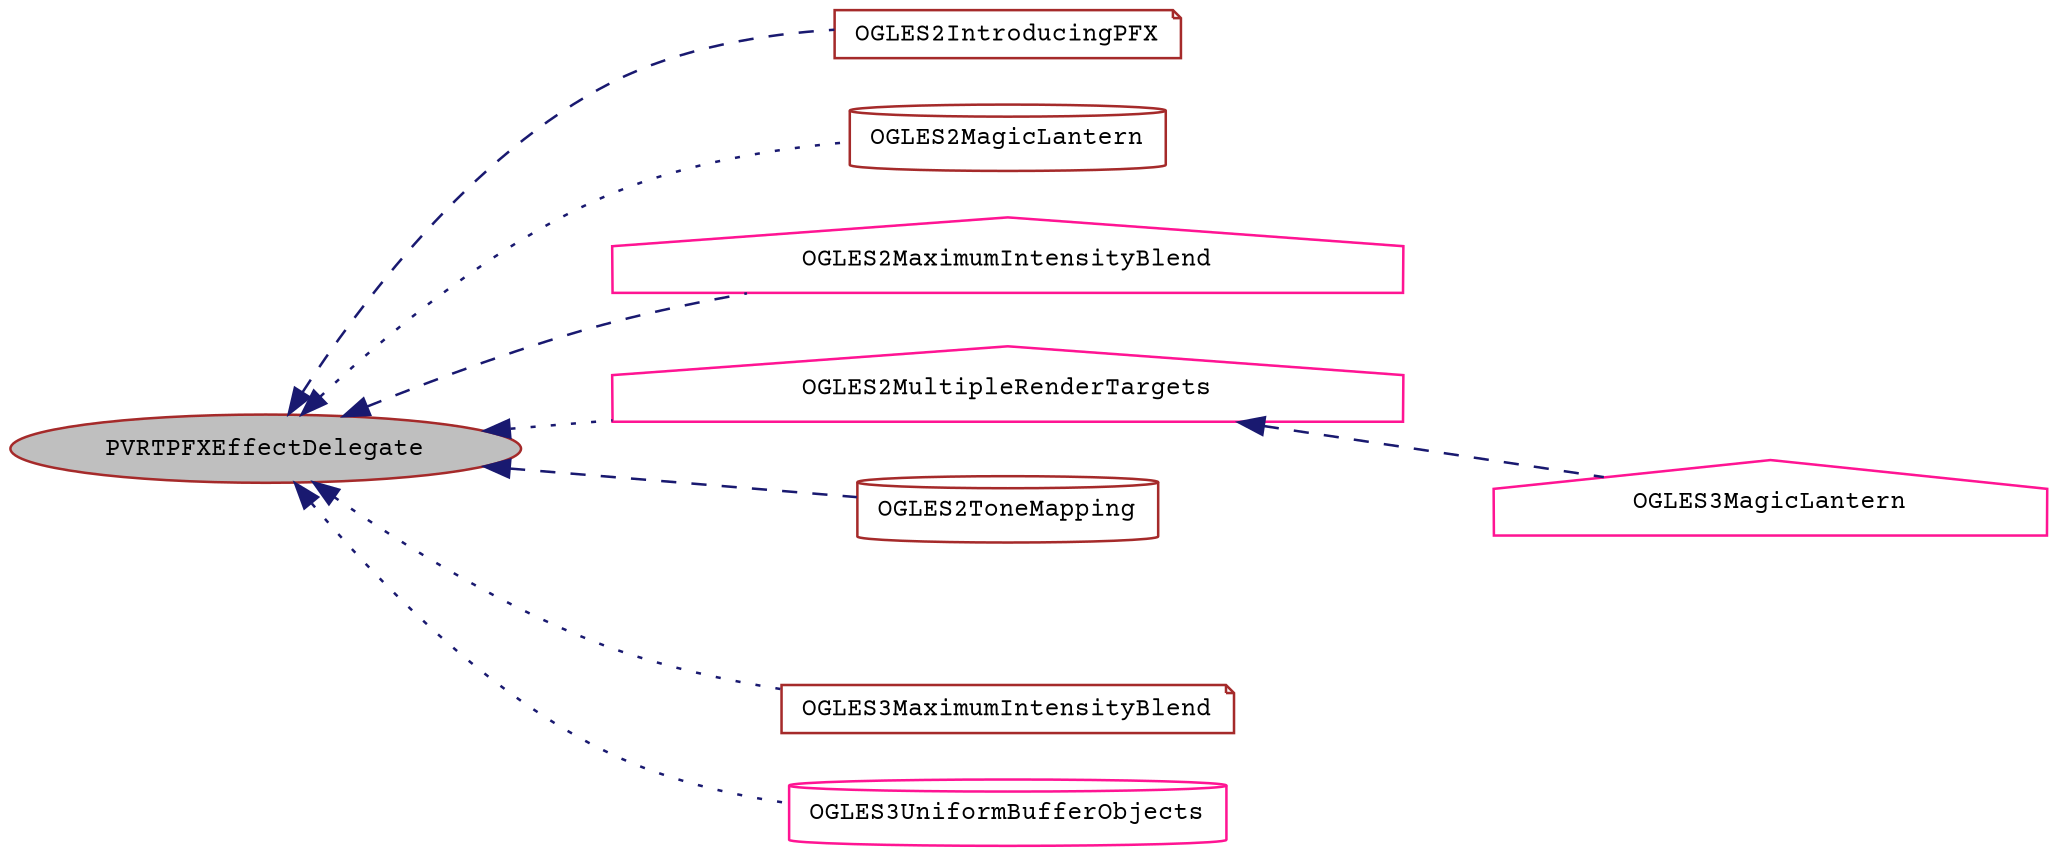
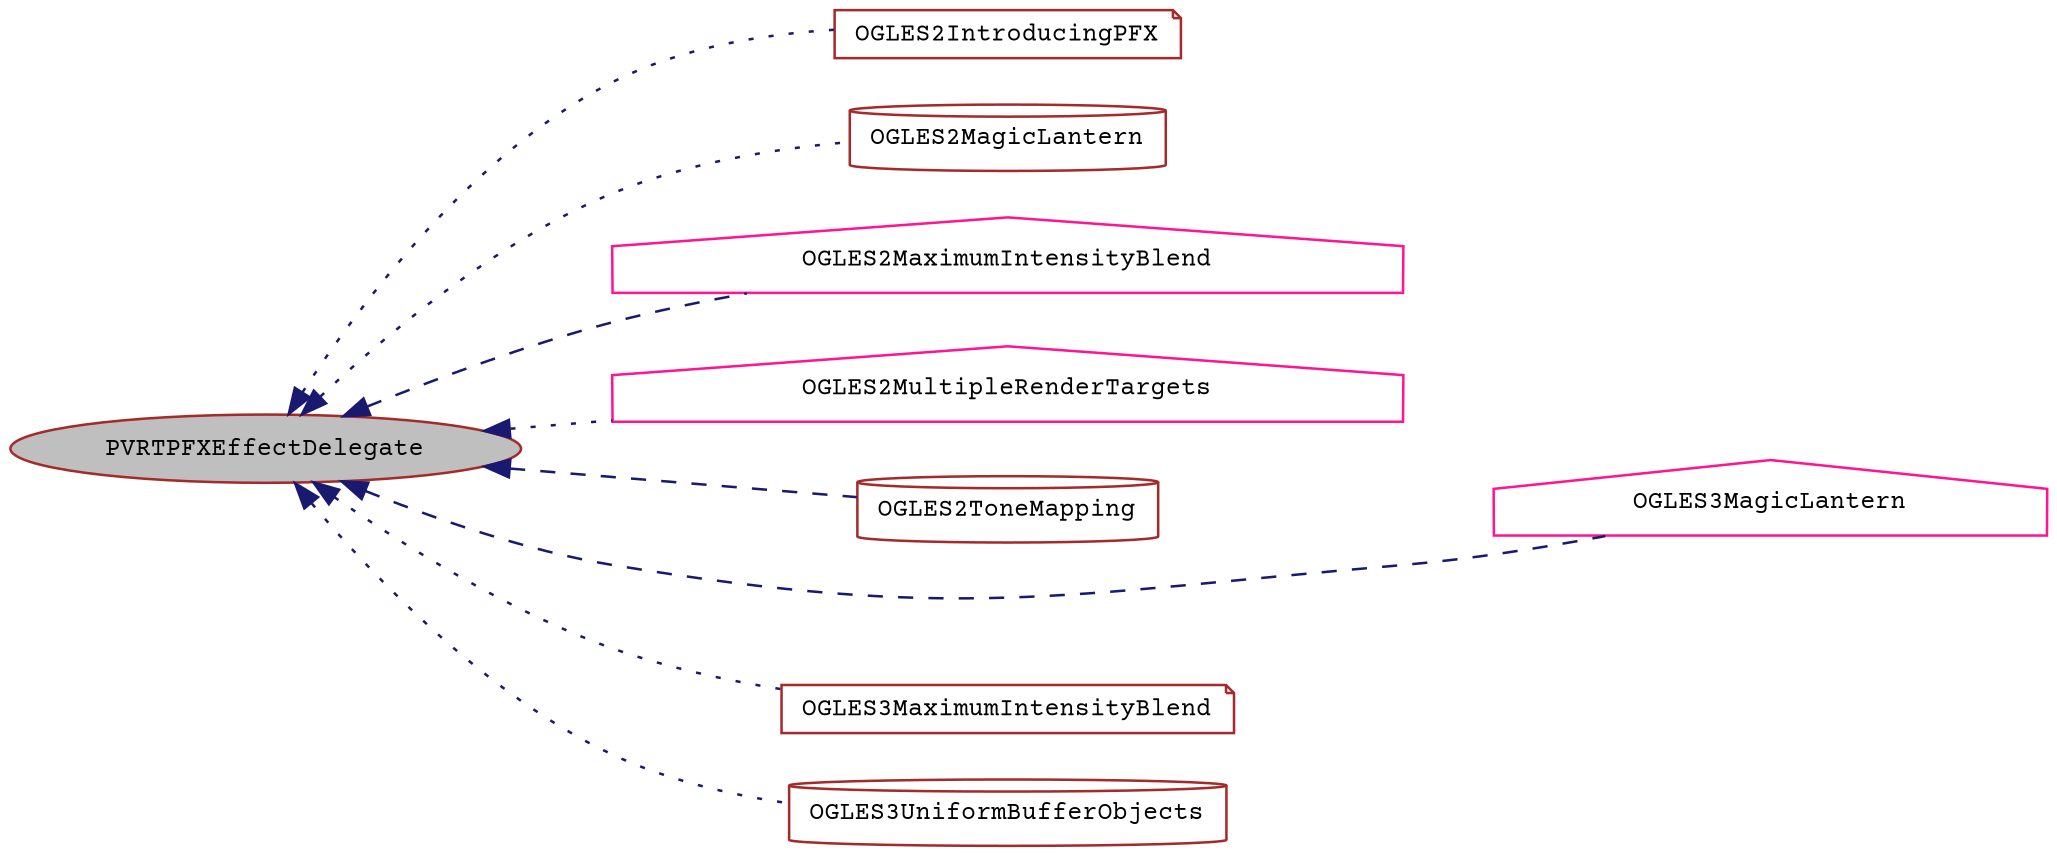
(523, 141) -> (523, 141)
(1434, 452) -> (980, 598)
(1008, 813) -> (1008, 813)
